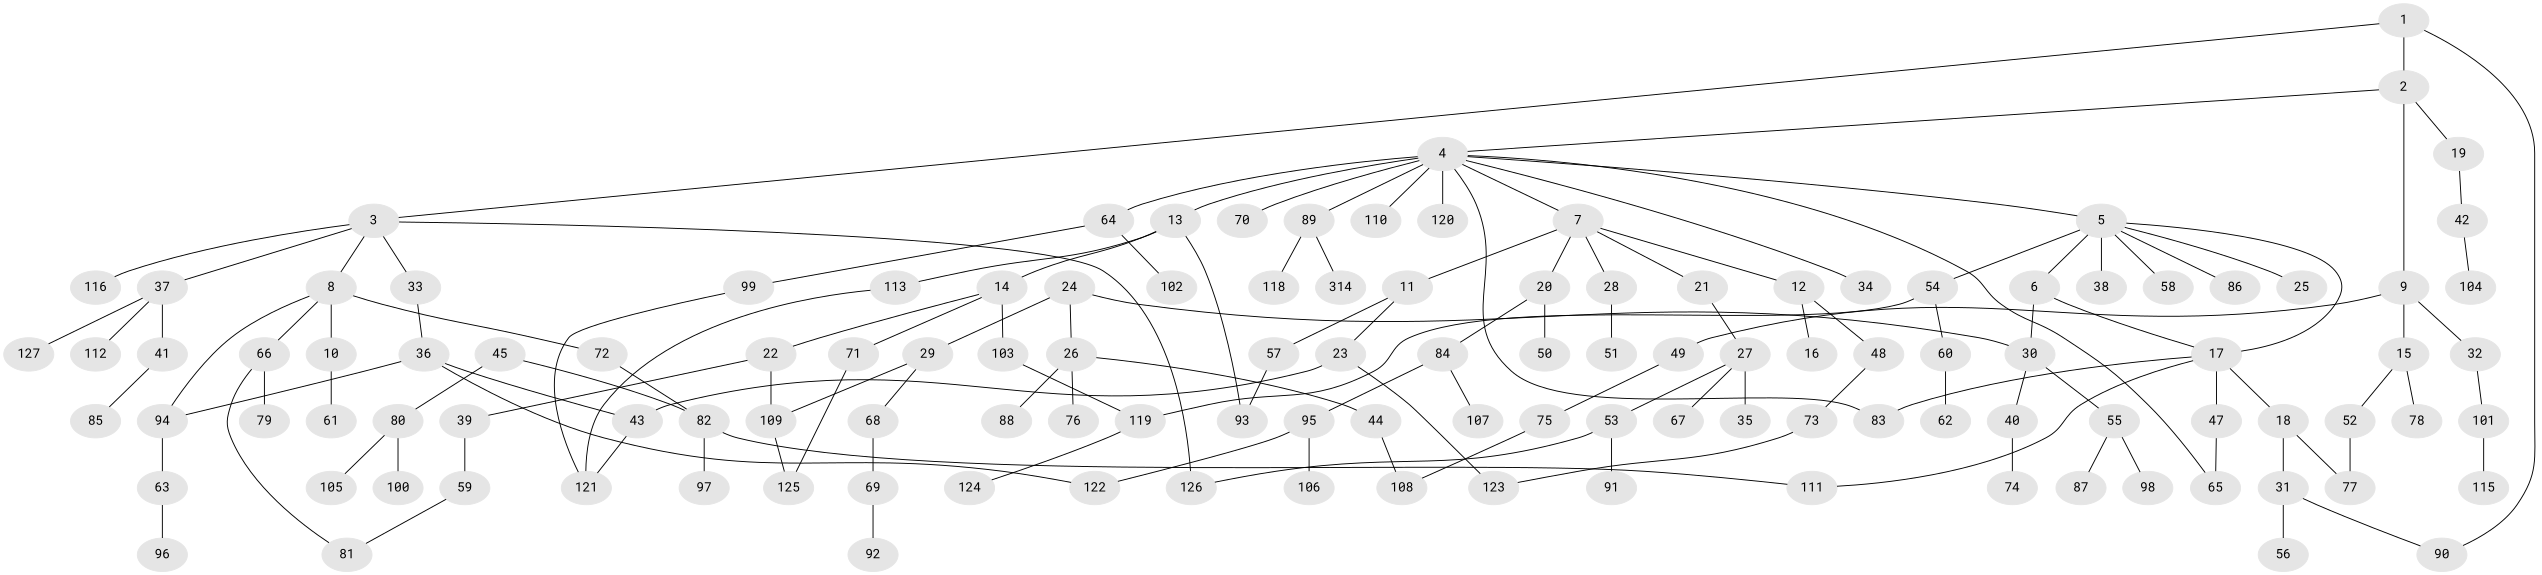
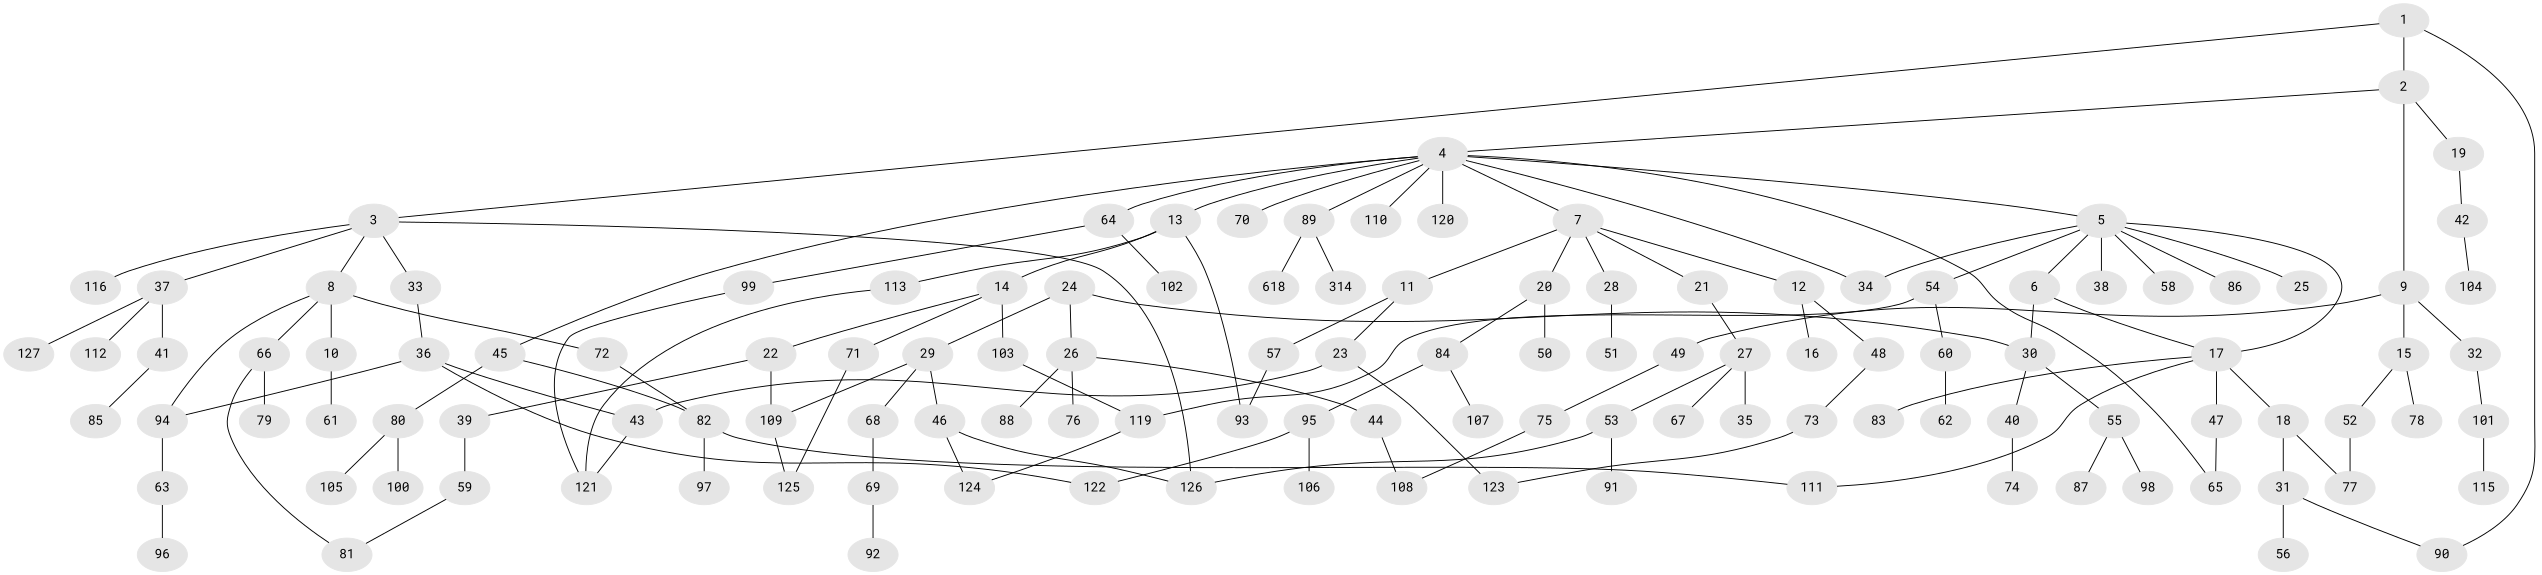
none -> (1980, 247)
(1274, 288) -> (1274, 288)
(1575, 394) -> (961, 216)
none -> (940, 421)
